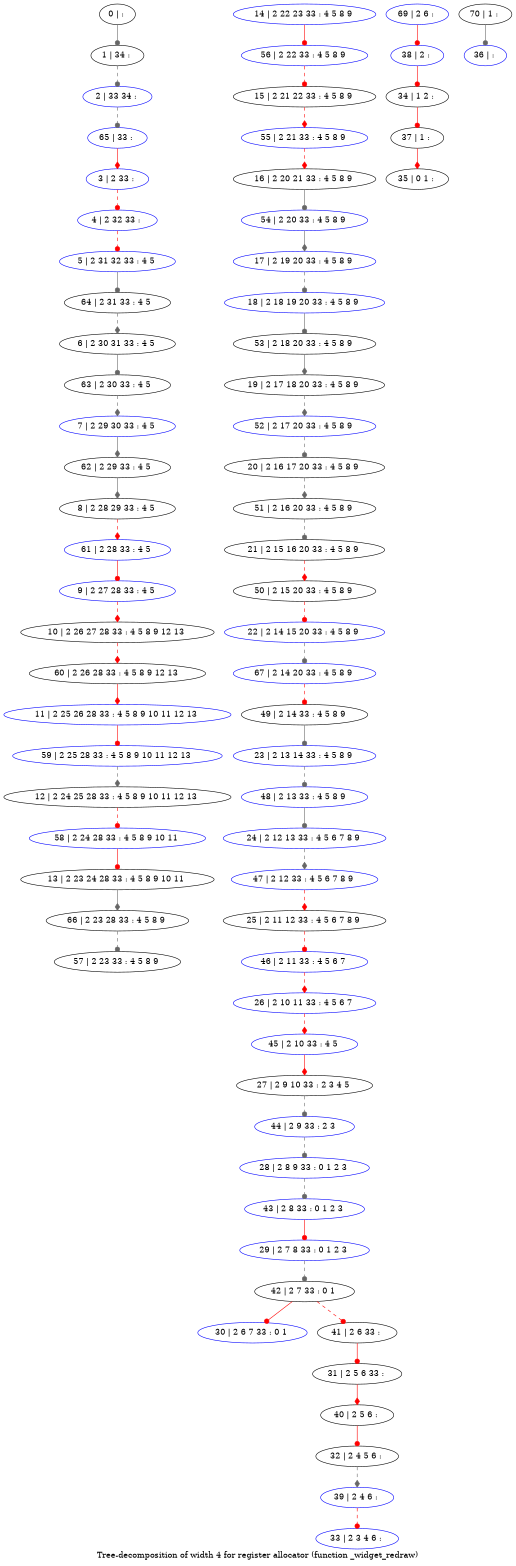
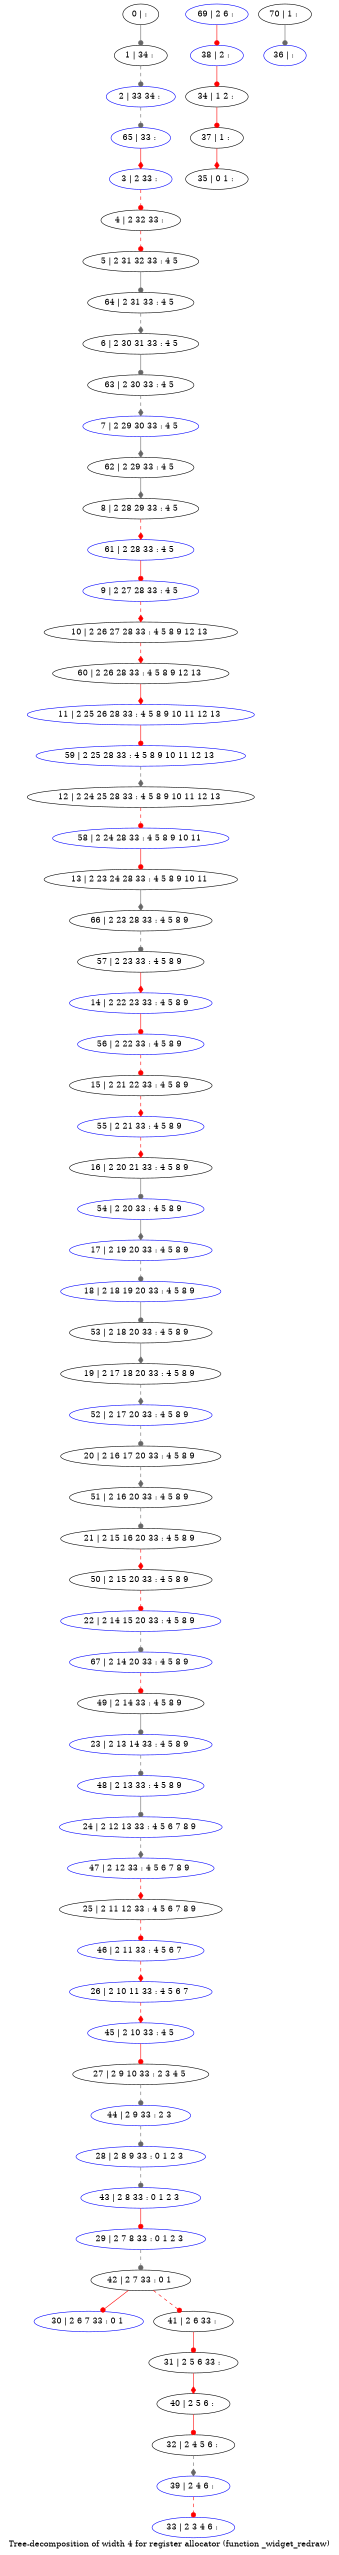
(117, 220) -> (141, 220)
(117, 262) -> (141, 262)
none -> (141, 979)
(305, 1062) -> (141, 2051)
